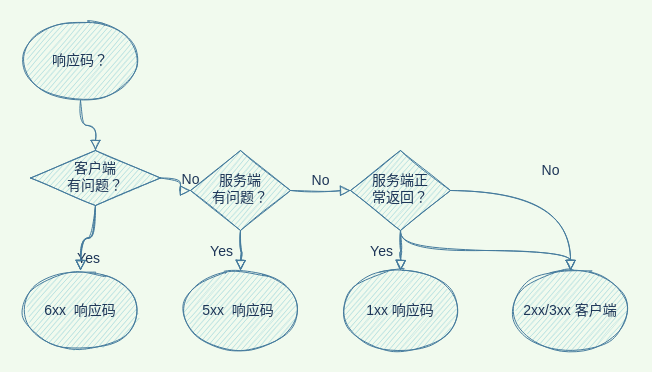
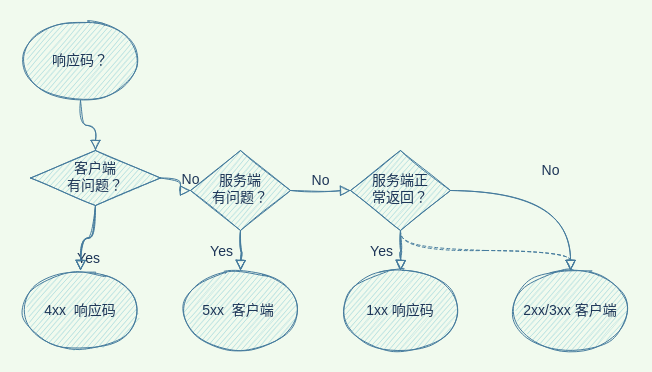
(483, 250) -> (483, 250)
(81, 311) -> (81, 311)
(241, 311) -> (241, 311)
